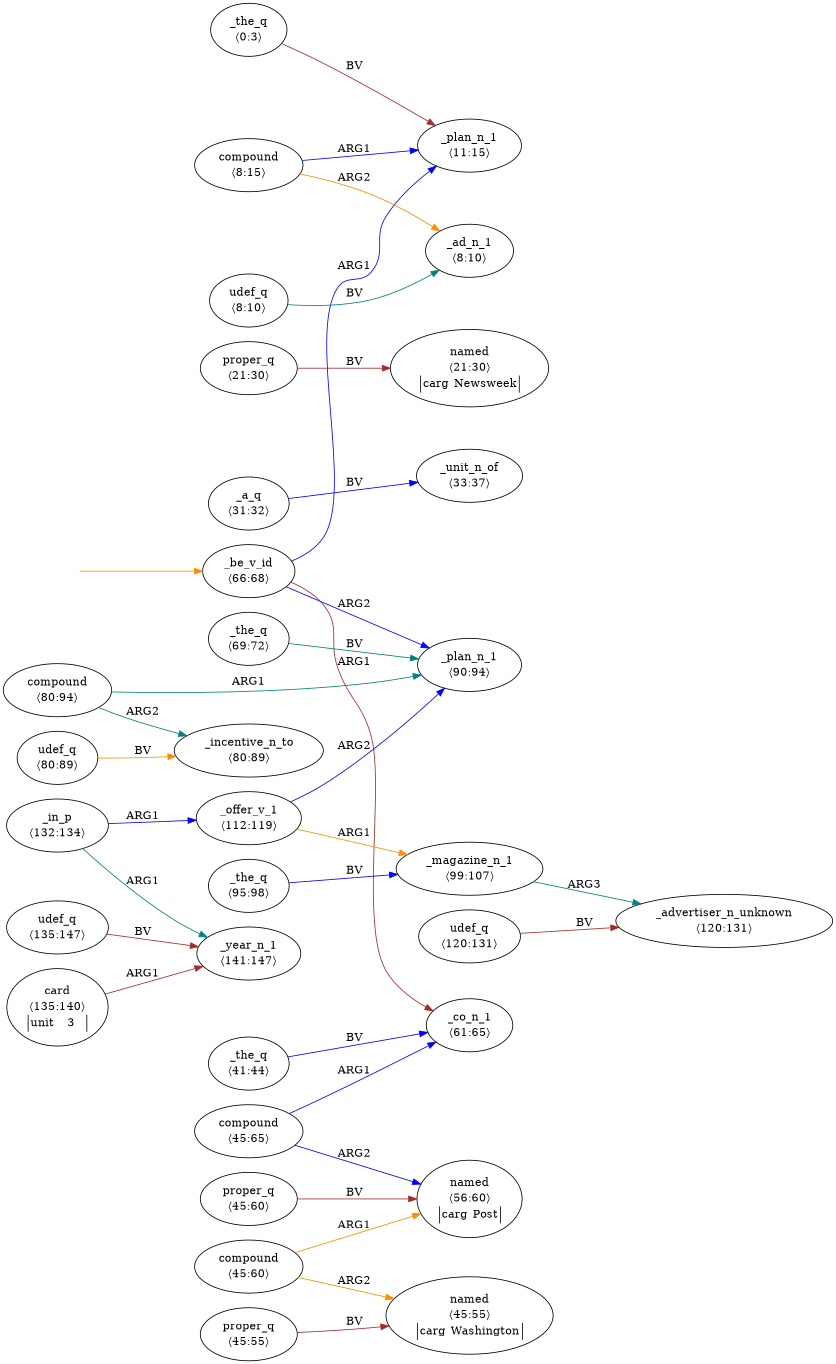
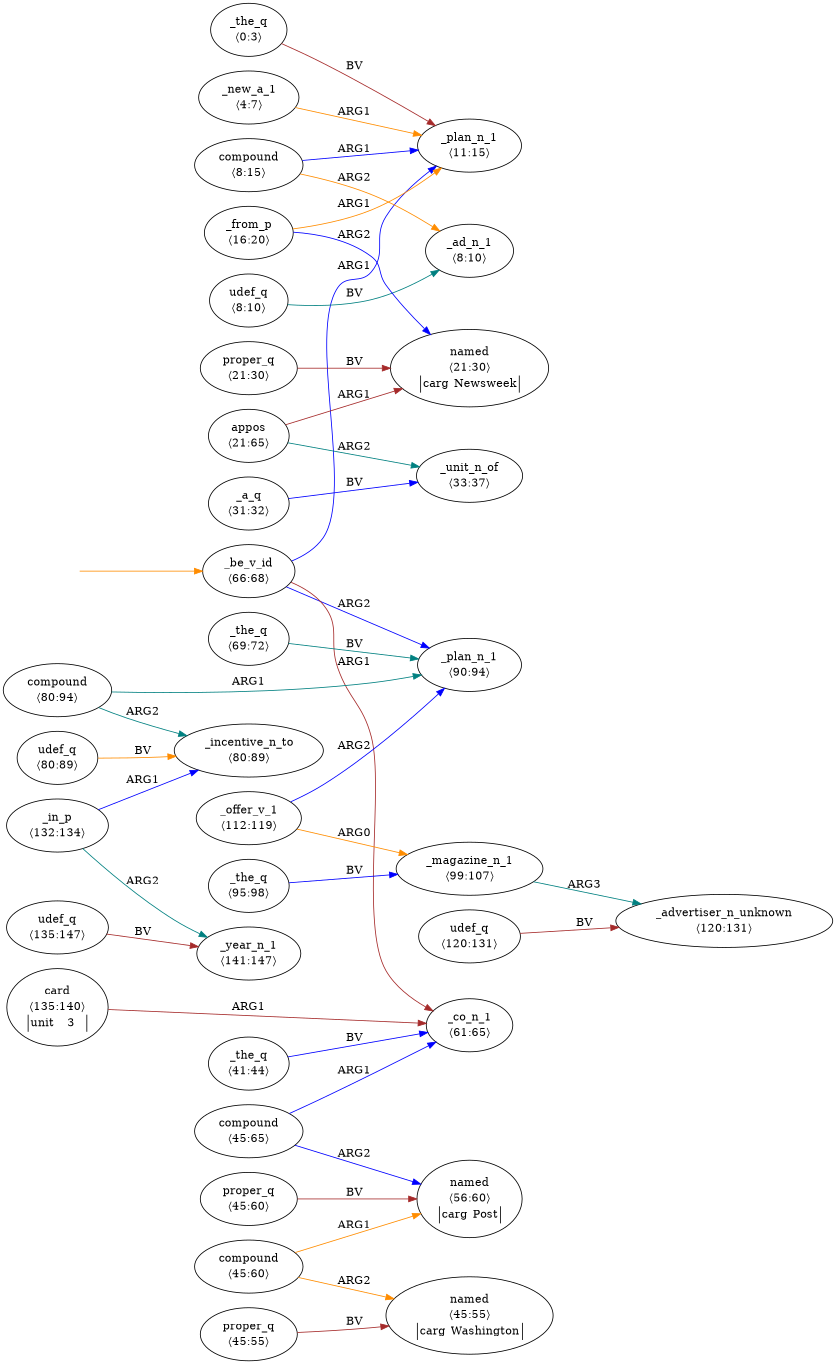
none -> (249, 98)
none -> (249, 233)
none -> (249, 436)
(148, 822) -> (144, 792)
(355, 833) -> (355, 833)
(143, 881) -> (143, 881)
(150, 981) -> (263, 1016)
